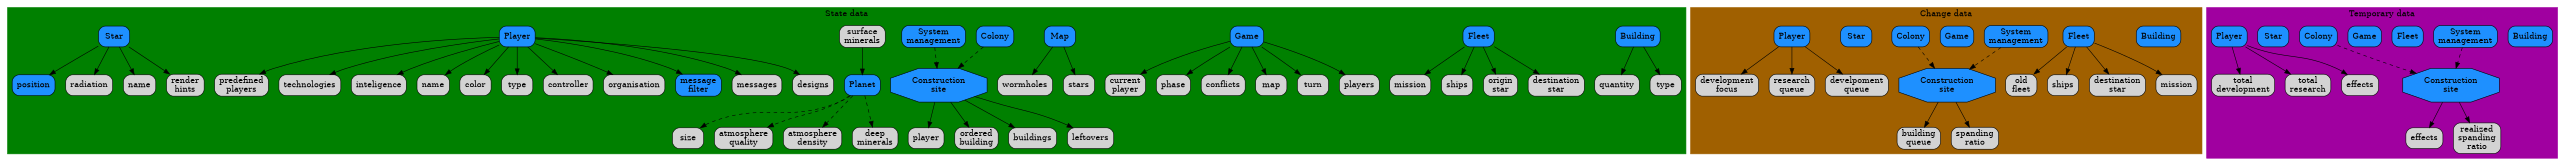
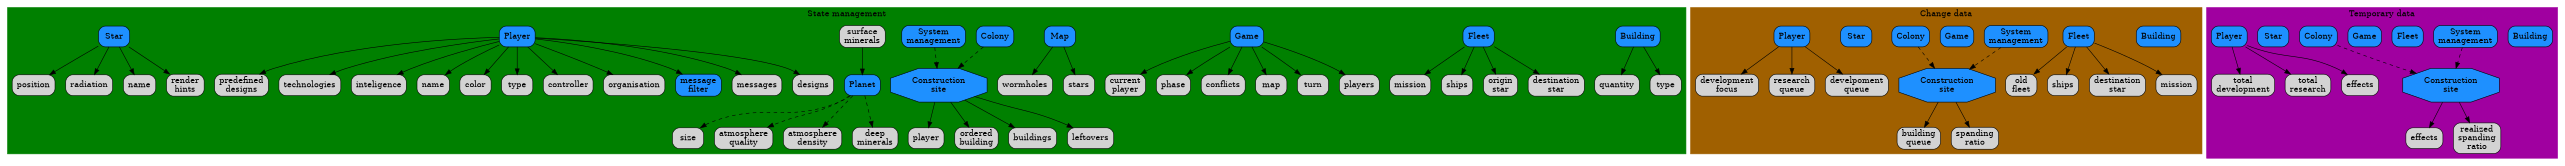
(847, 14) -> (847, 14)
(34, 85) -> (34, 85)
(242, 85) -> (242, 85)
